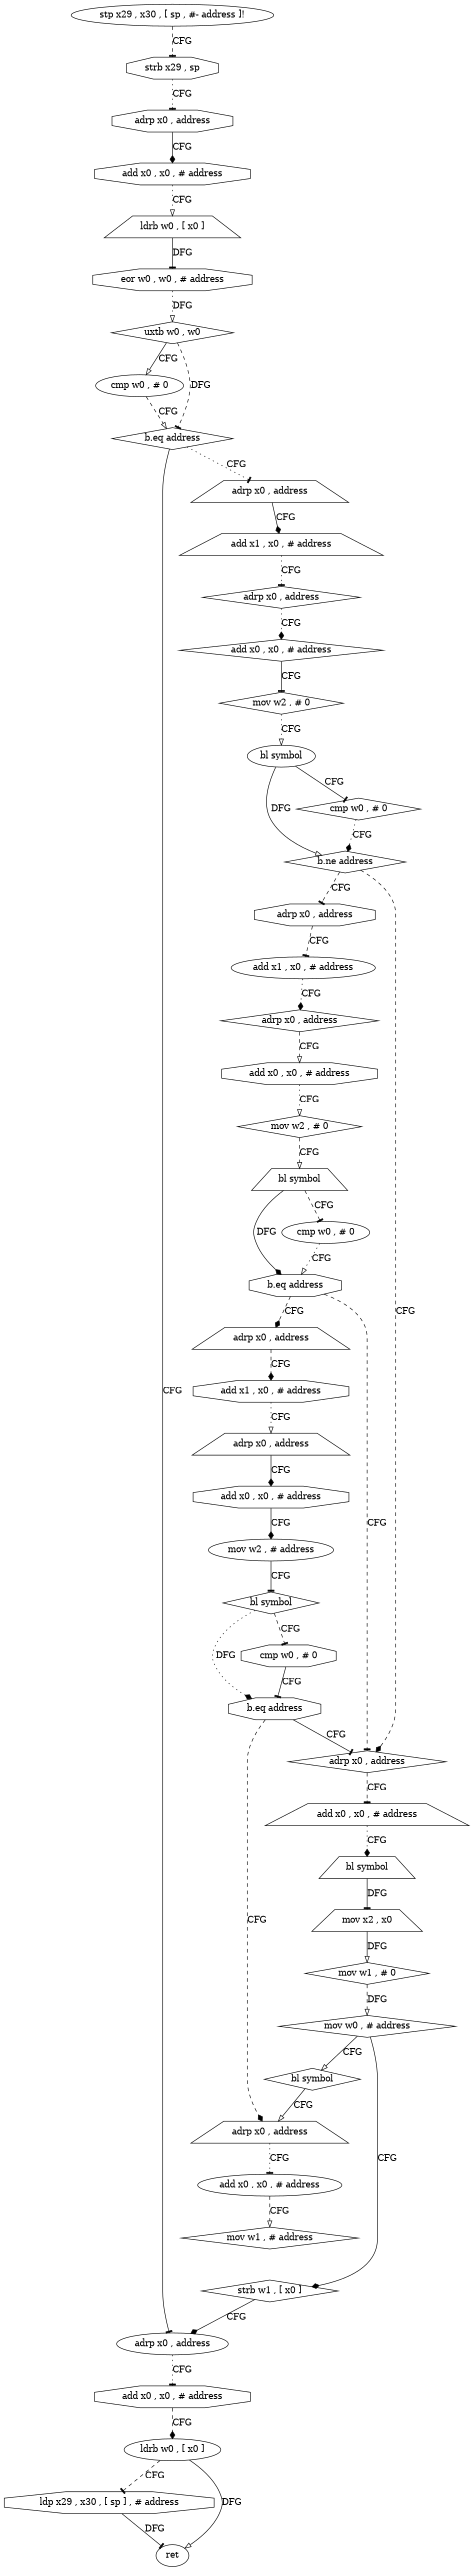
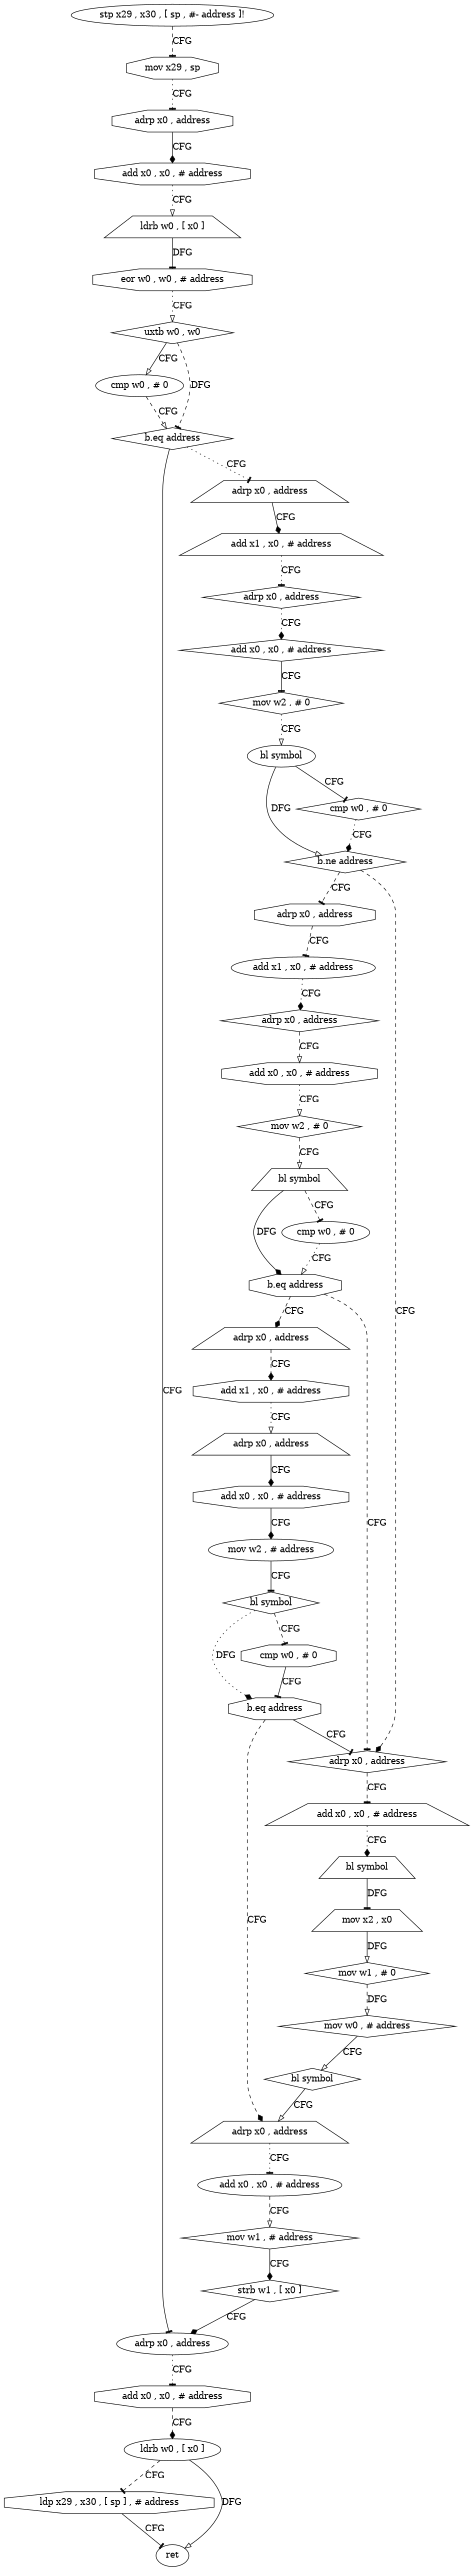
(172, 68) -> (172, 68)
(182, 306) -> (182, 306)
(377, 2178) -> (270, 2261)
(155, 2529) -> (155, 2529)
